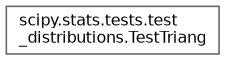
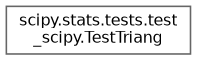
(113, 30) -> (98, 30)
